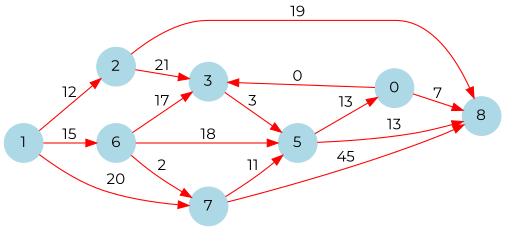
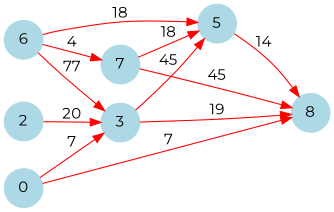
(312, 20) -> (210, 120)
(162, 66) -> (72, 114)
(298, 77) -> (72, 142)
(162, 102) -> (72, 67)
(253, 102) -> (169, 61)
(341, 118) -> none
(395, 125) -> (264, 42)
(24, 143) -> none
(162, 166) -> (72, 42)
(253, 166) -> (169, 33)
